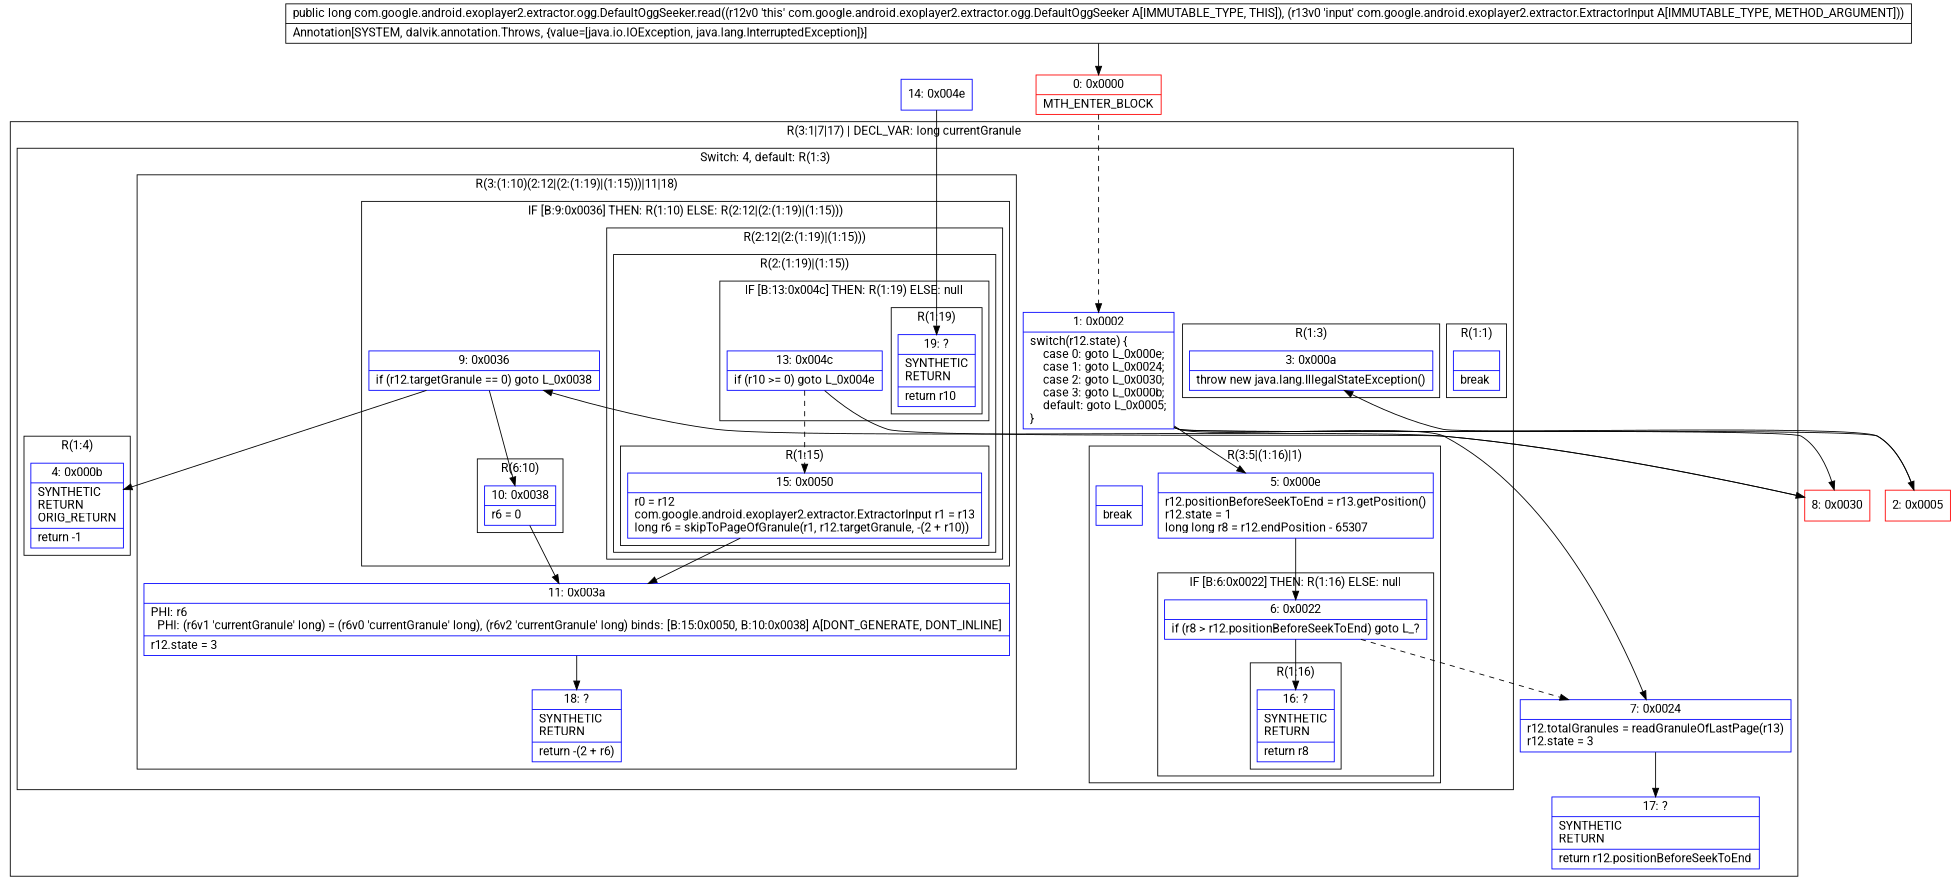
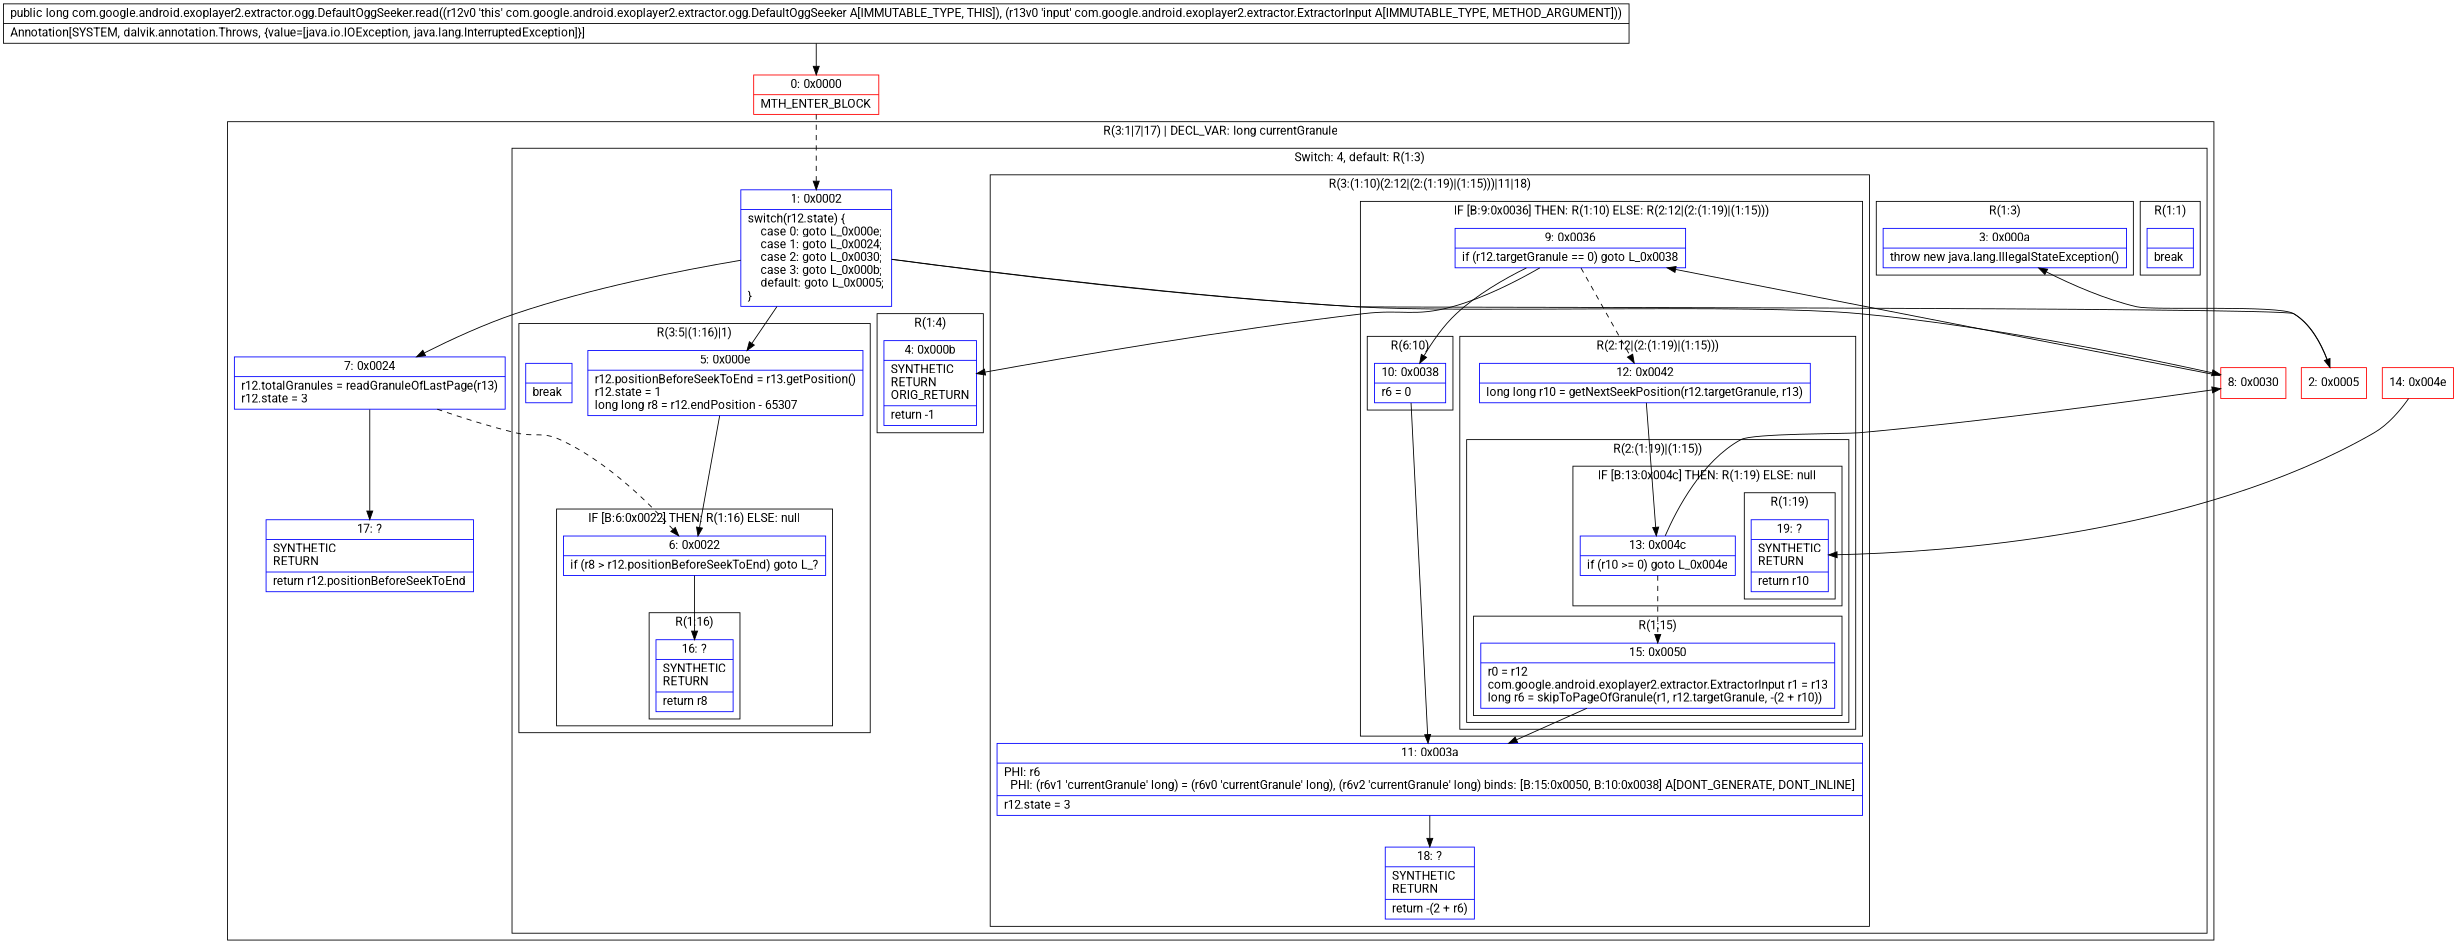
(937, 95) -> (2418, 383)
none -> (1645, 383)
(1461, 668) -> (568, 444)
